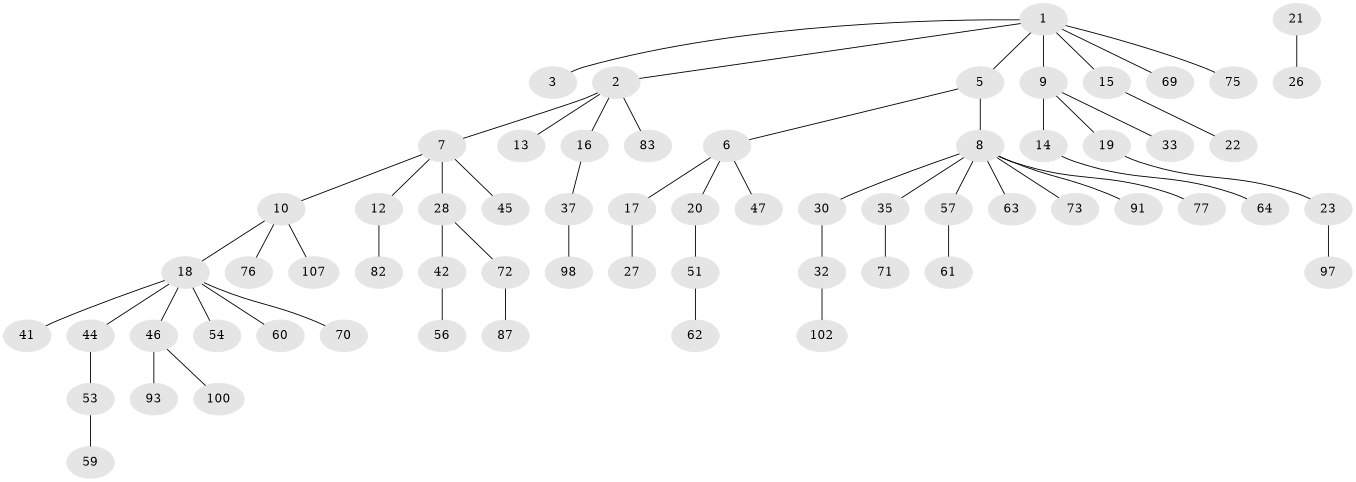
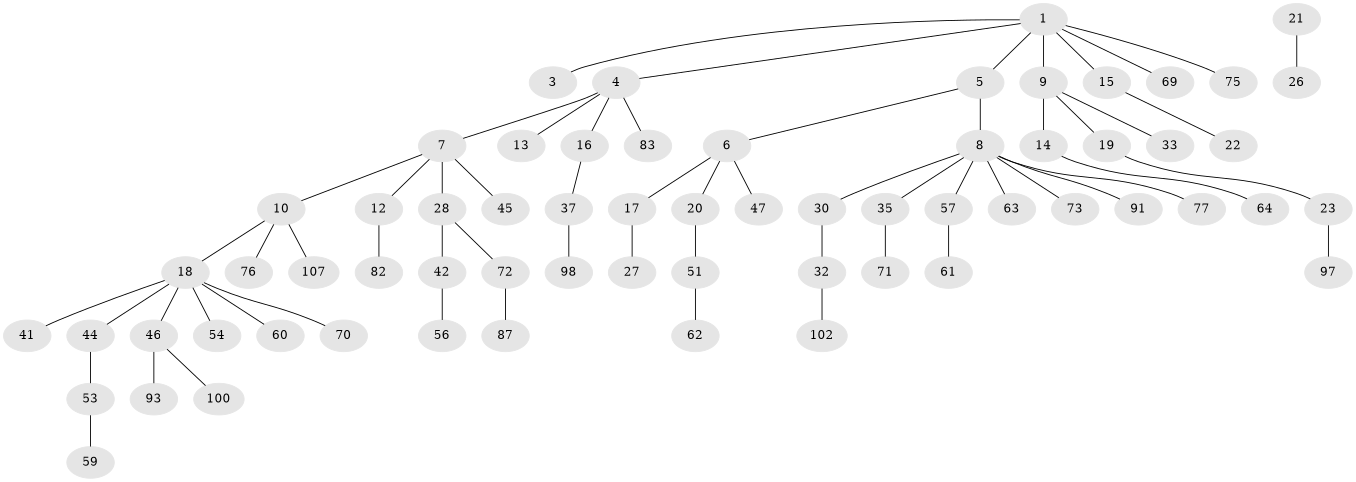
(616, 83) -> (616, 83)
